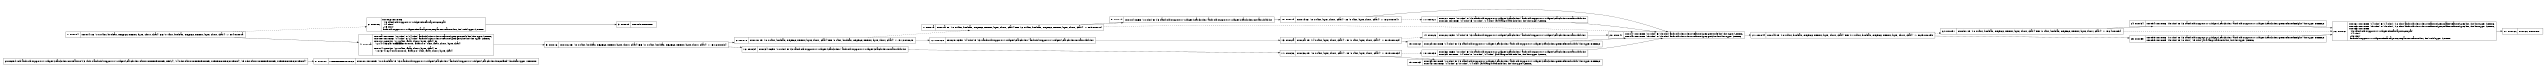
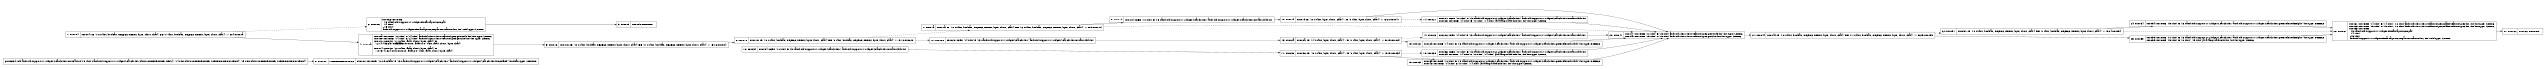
(734, 47) -> none
none -> (1630, 51)
